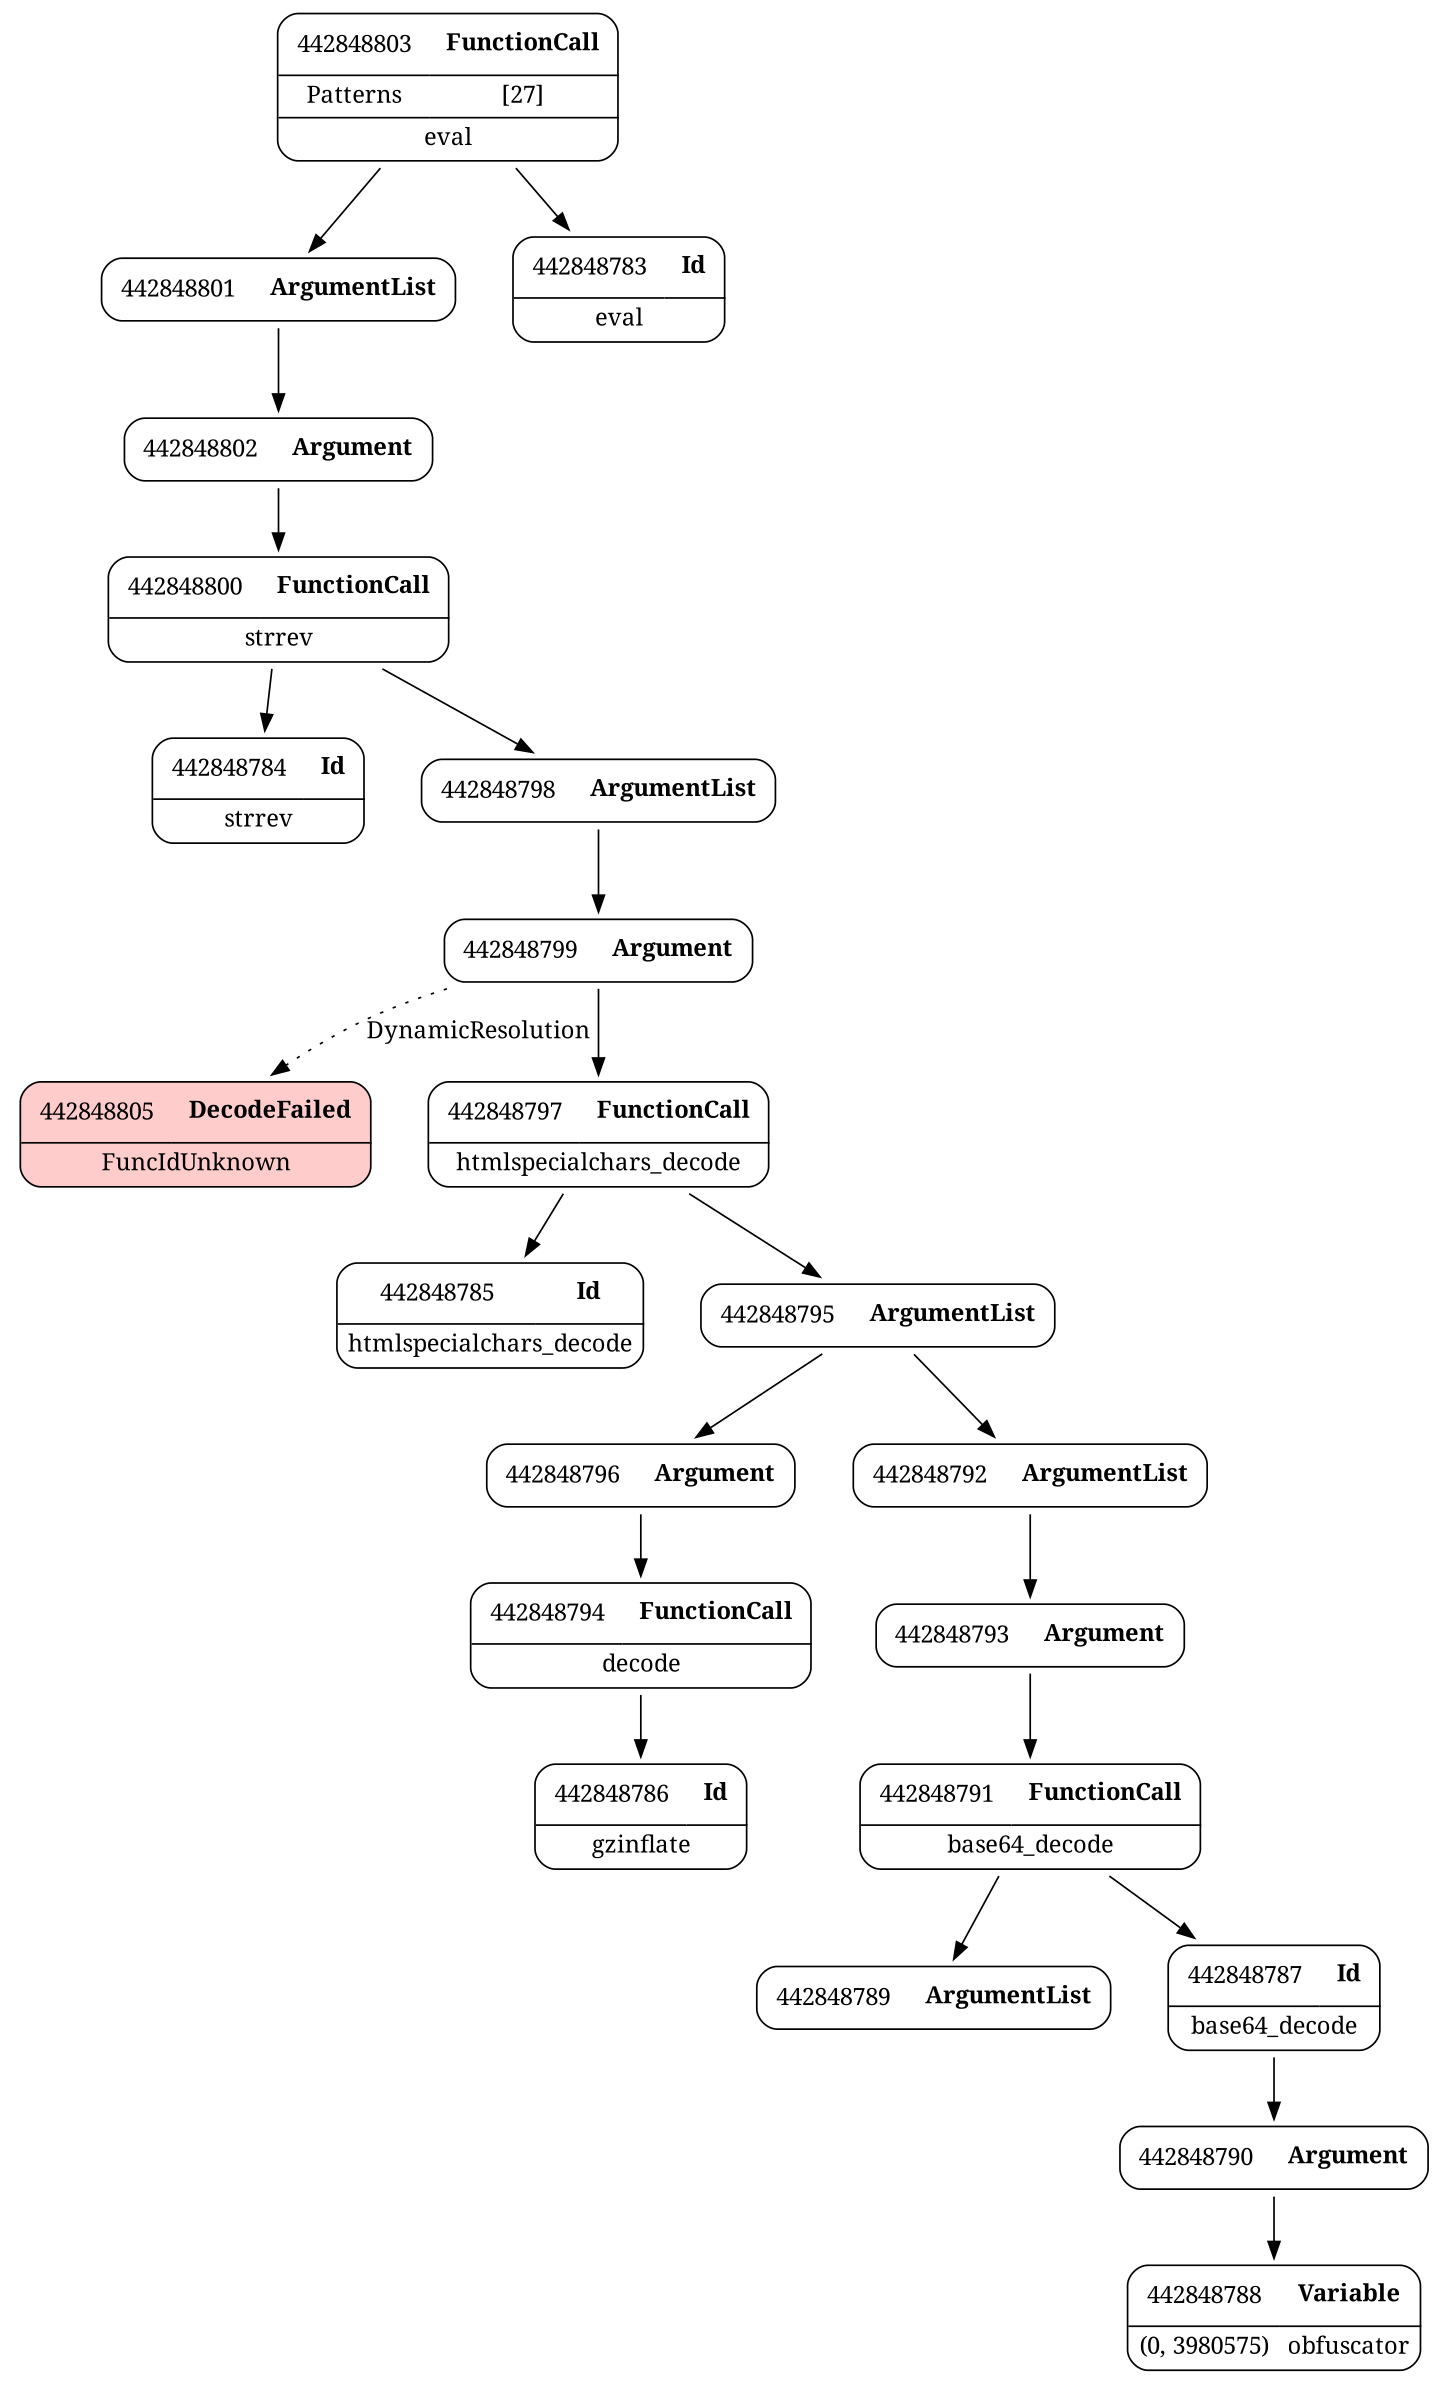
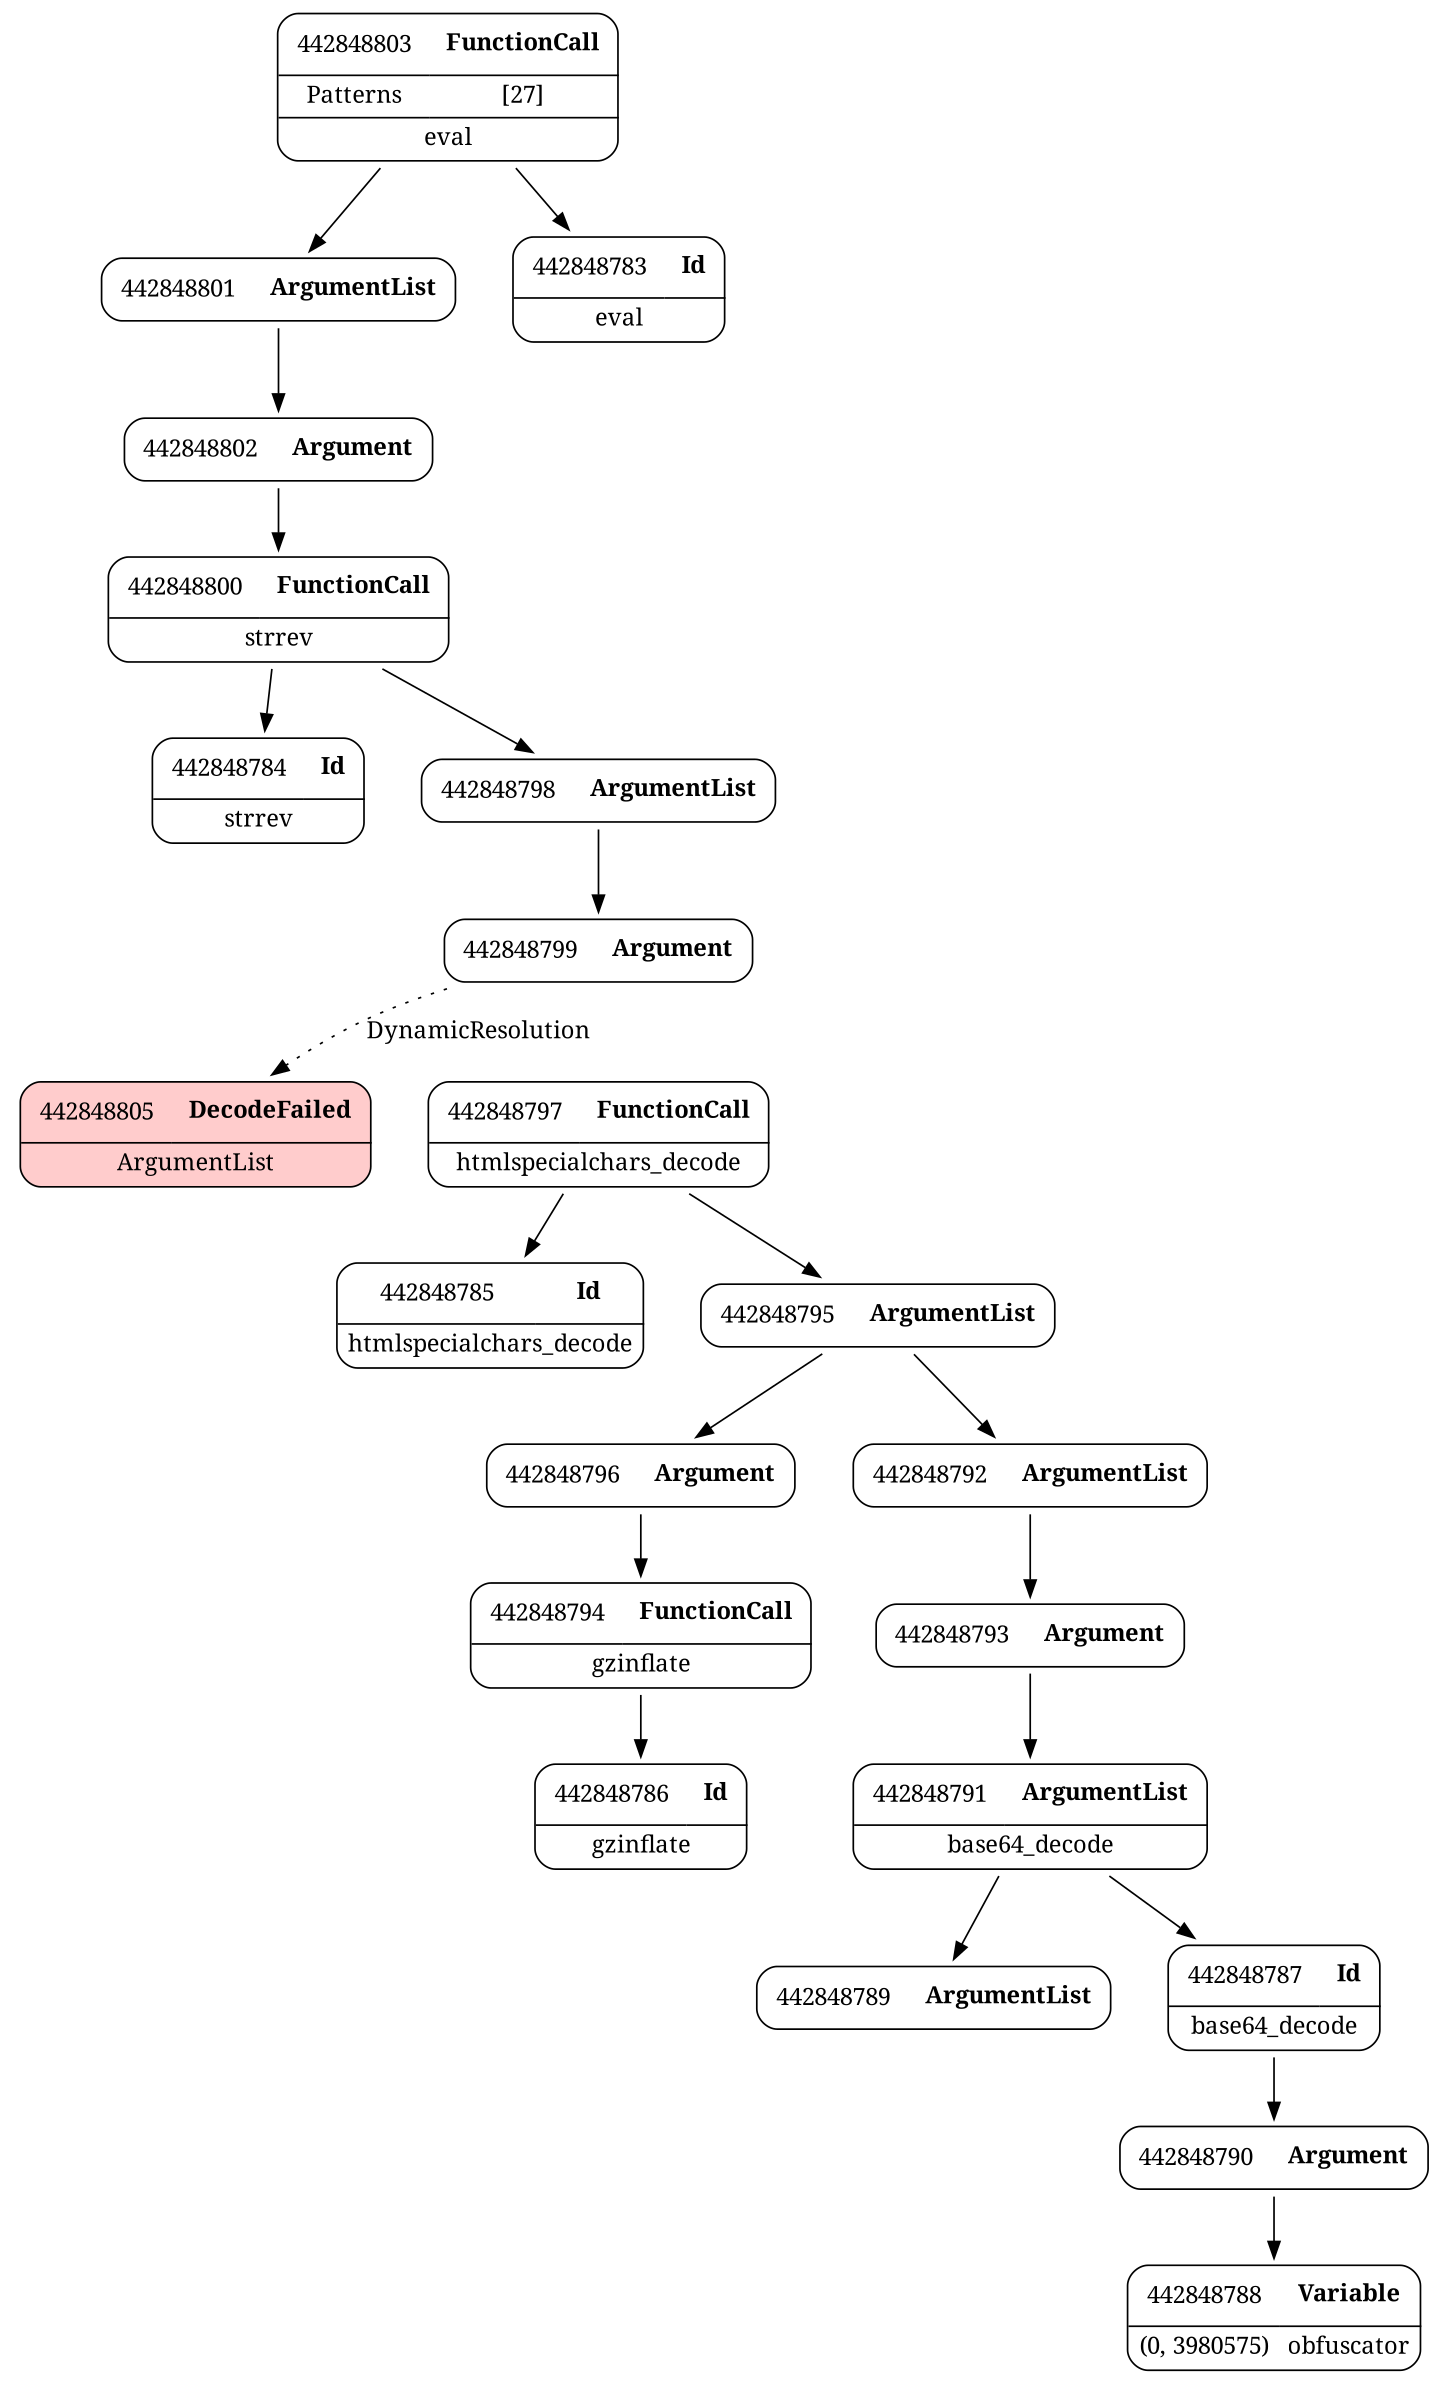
(598, 1023) -> none
(196, 1163) -> (196, 1163)
(642, 1664) -> (642, 1664)
(1106, 1793) -> (1106, 1793)
